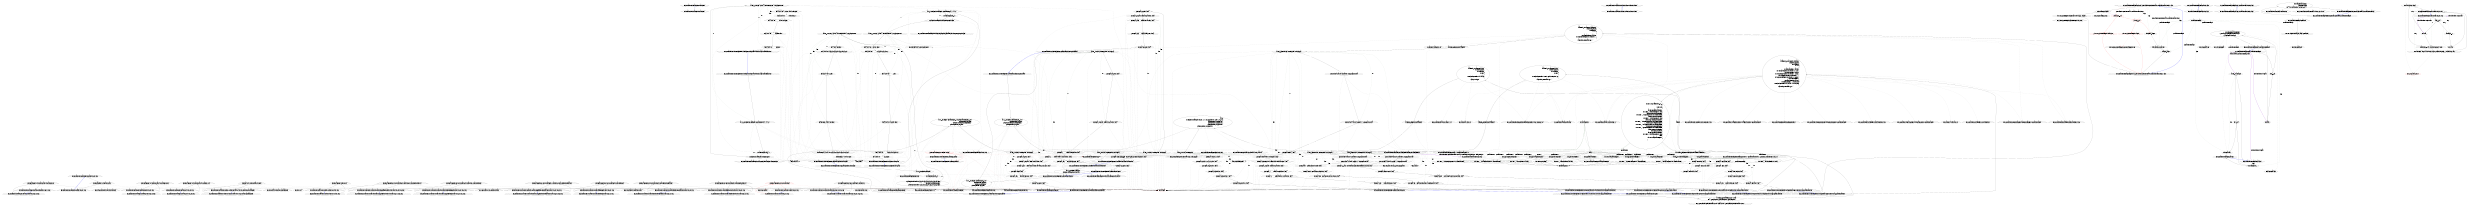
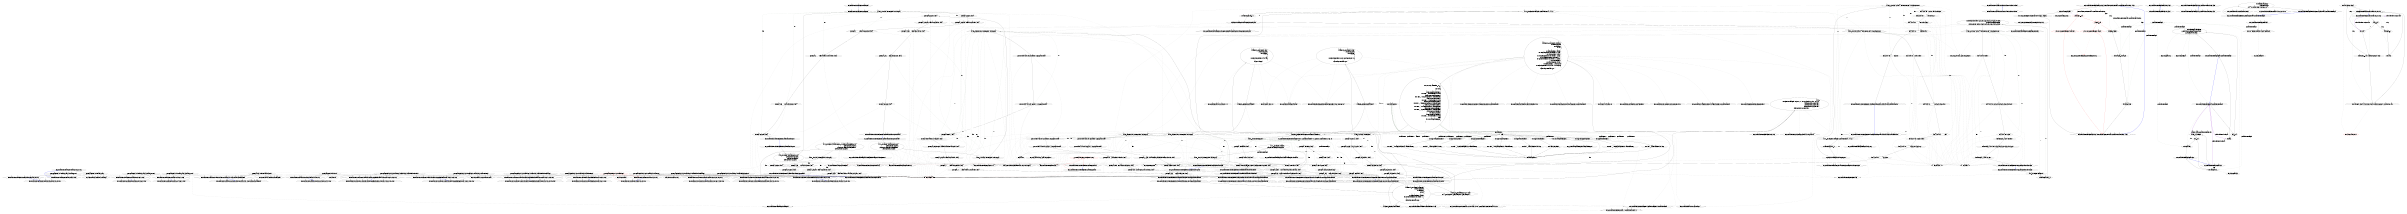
(1434, 47) -> none
(2197, 52) -> (2163, 104)
(2281, 94) -> (2247, 137)
none -> (1451, 136)
(1510, 155) -> (1418, 137)
(1539, 155) -> (1612, 137)
(1472, 157) -> none
(1689, 164) -> (1262, 152)
(1017, 172) -> none
(633, 190) -> none
(861, 190) -> (672, 178)
